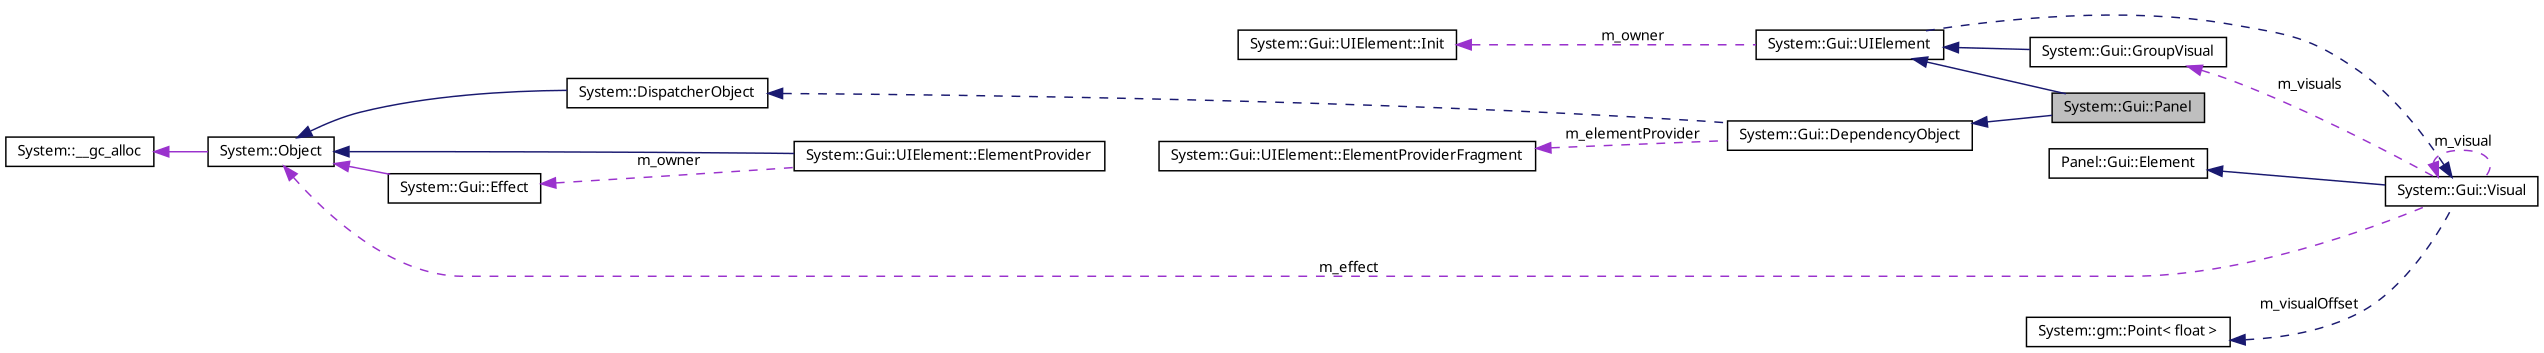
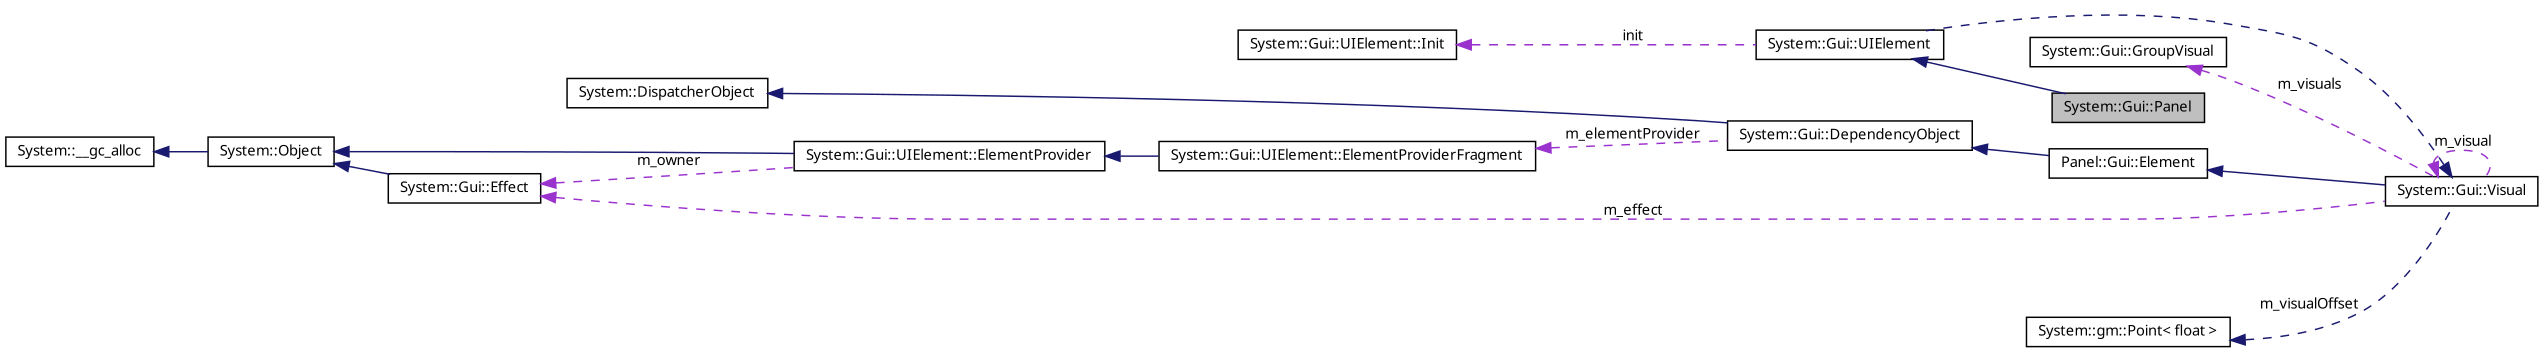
(1632, 37) -> (1632, 37)
(1994, 49) -> none
(437, 98) -> none
(1255, 102) -> (1255, 102)
(2020, 119) -> (2018, 152)
(188, 152) -> (188, 152)
none -> (1139, 156)
(370, 170) -> (370, 170)
(1350, 276) -> (1470, 219)
